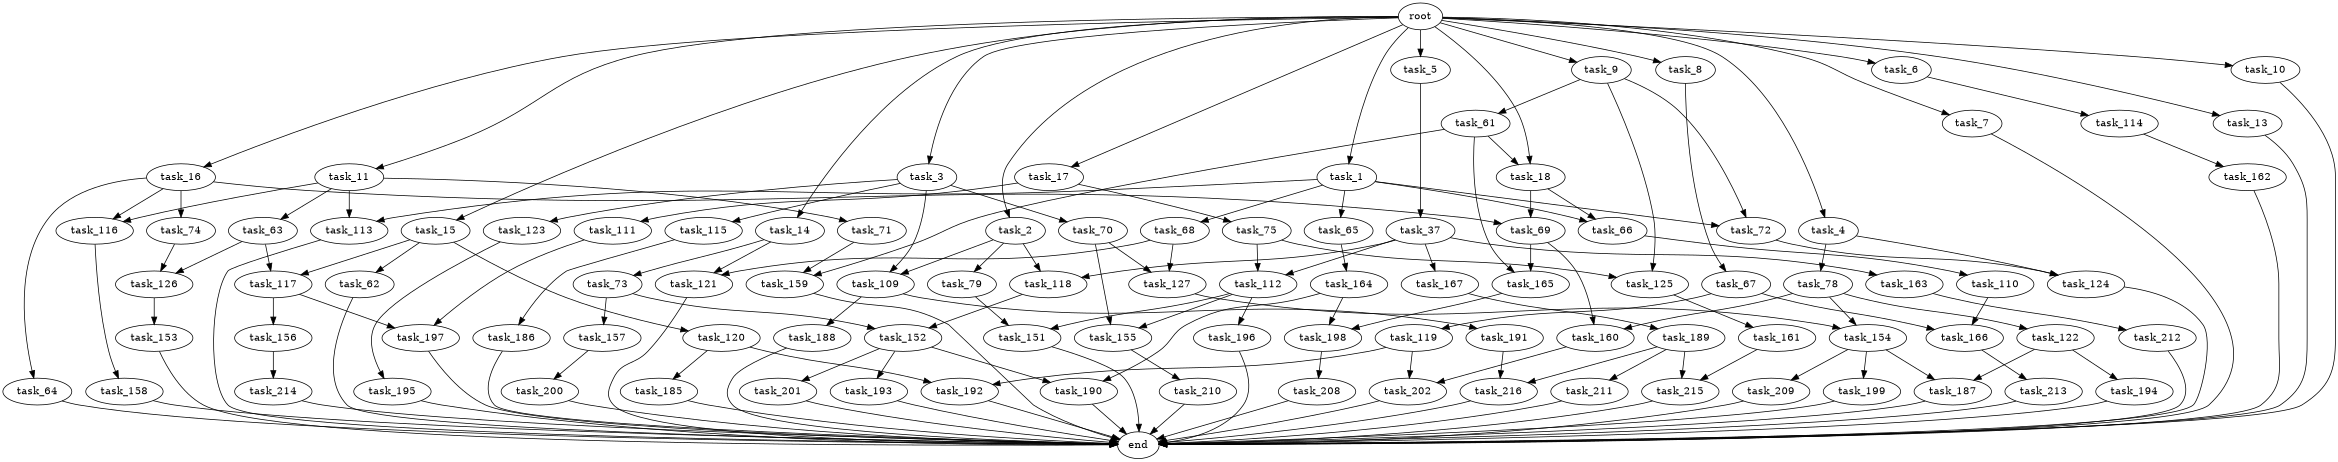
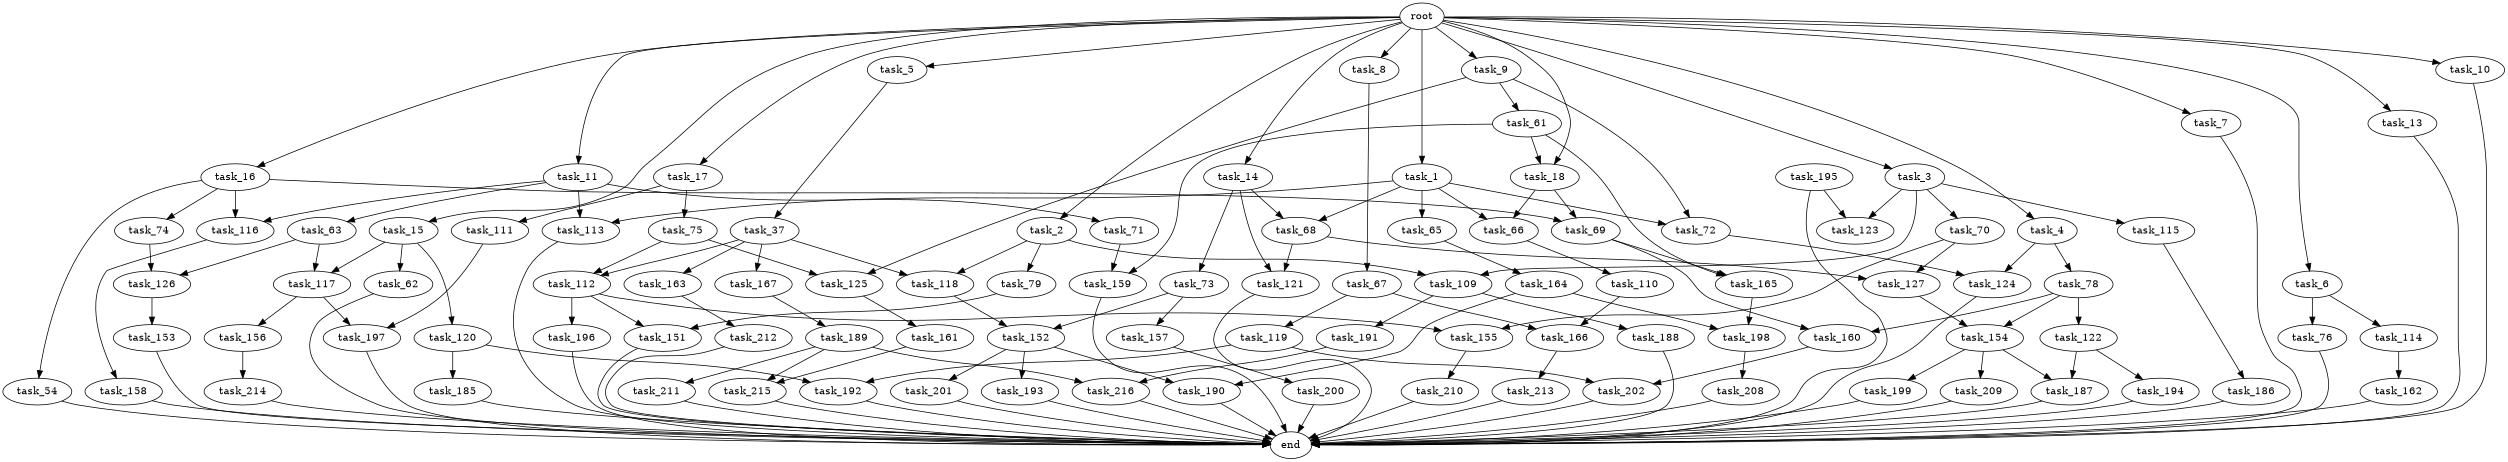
none -> (1265, 202)
(413, 291) -> (1832, 201)
none -> (2312, 338)
(37, 392) -> (37, 392)
